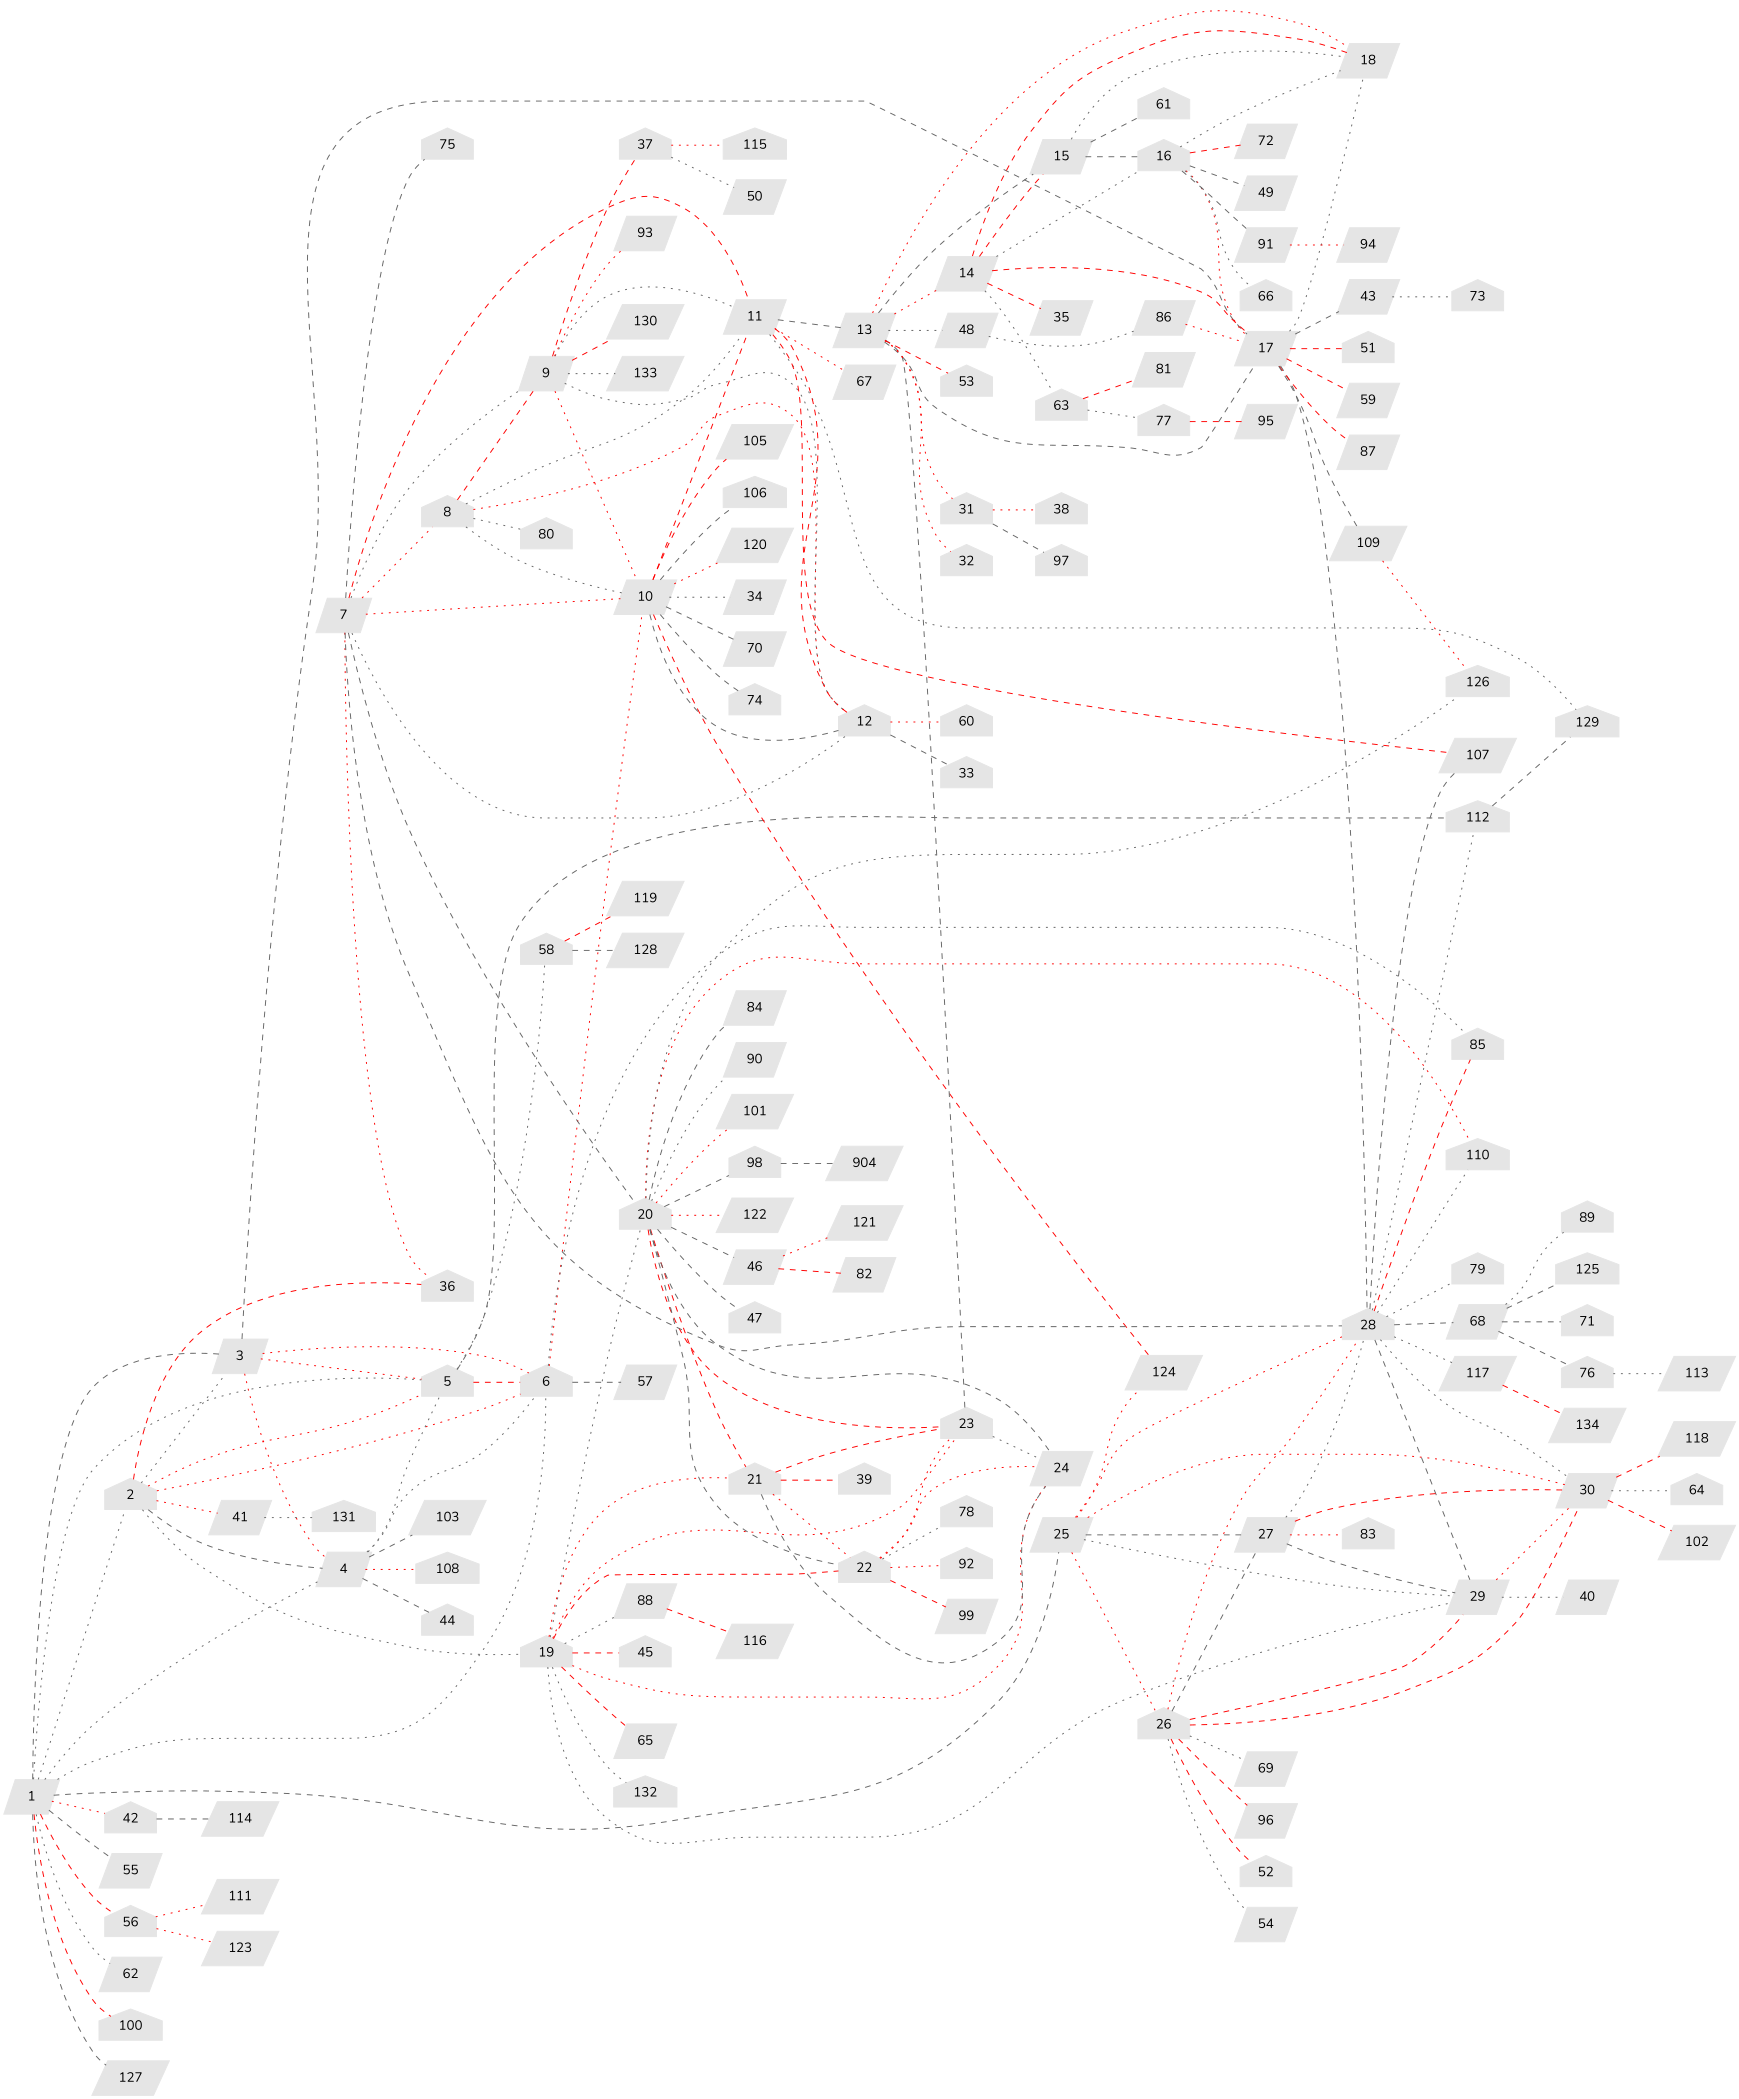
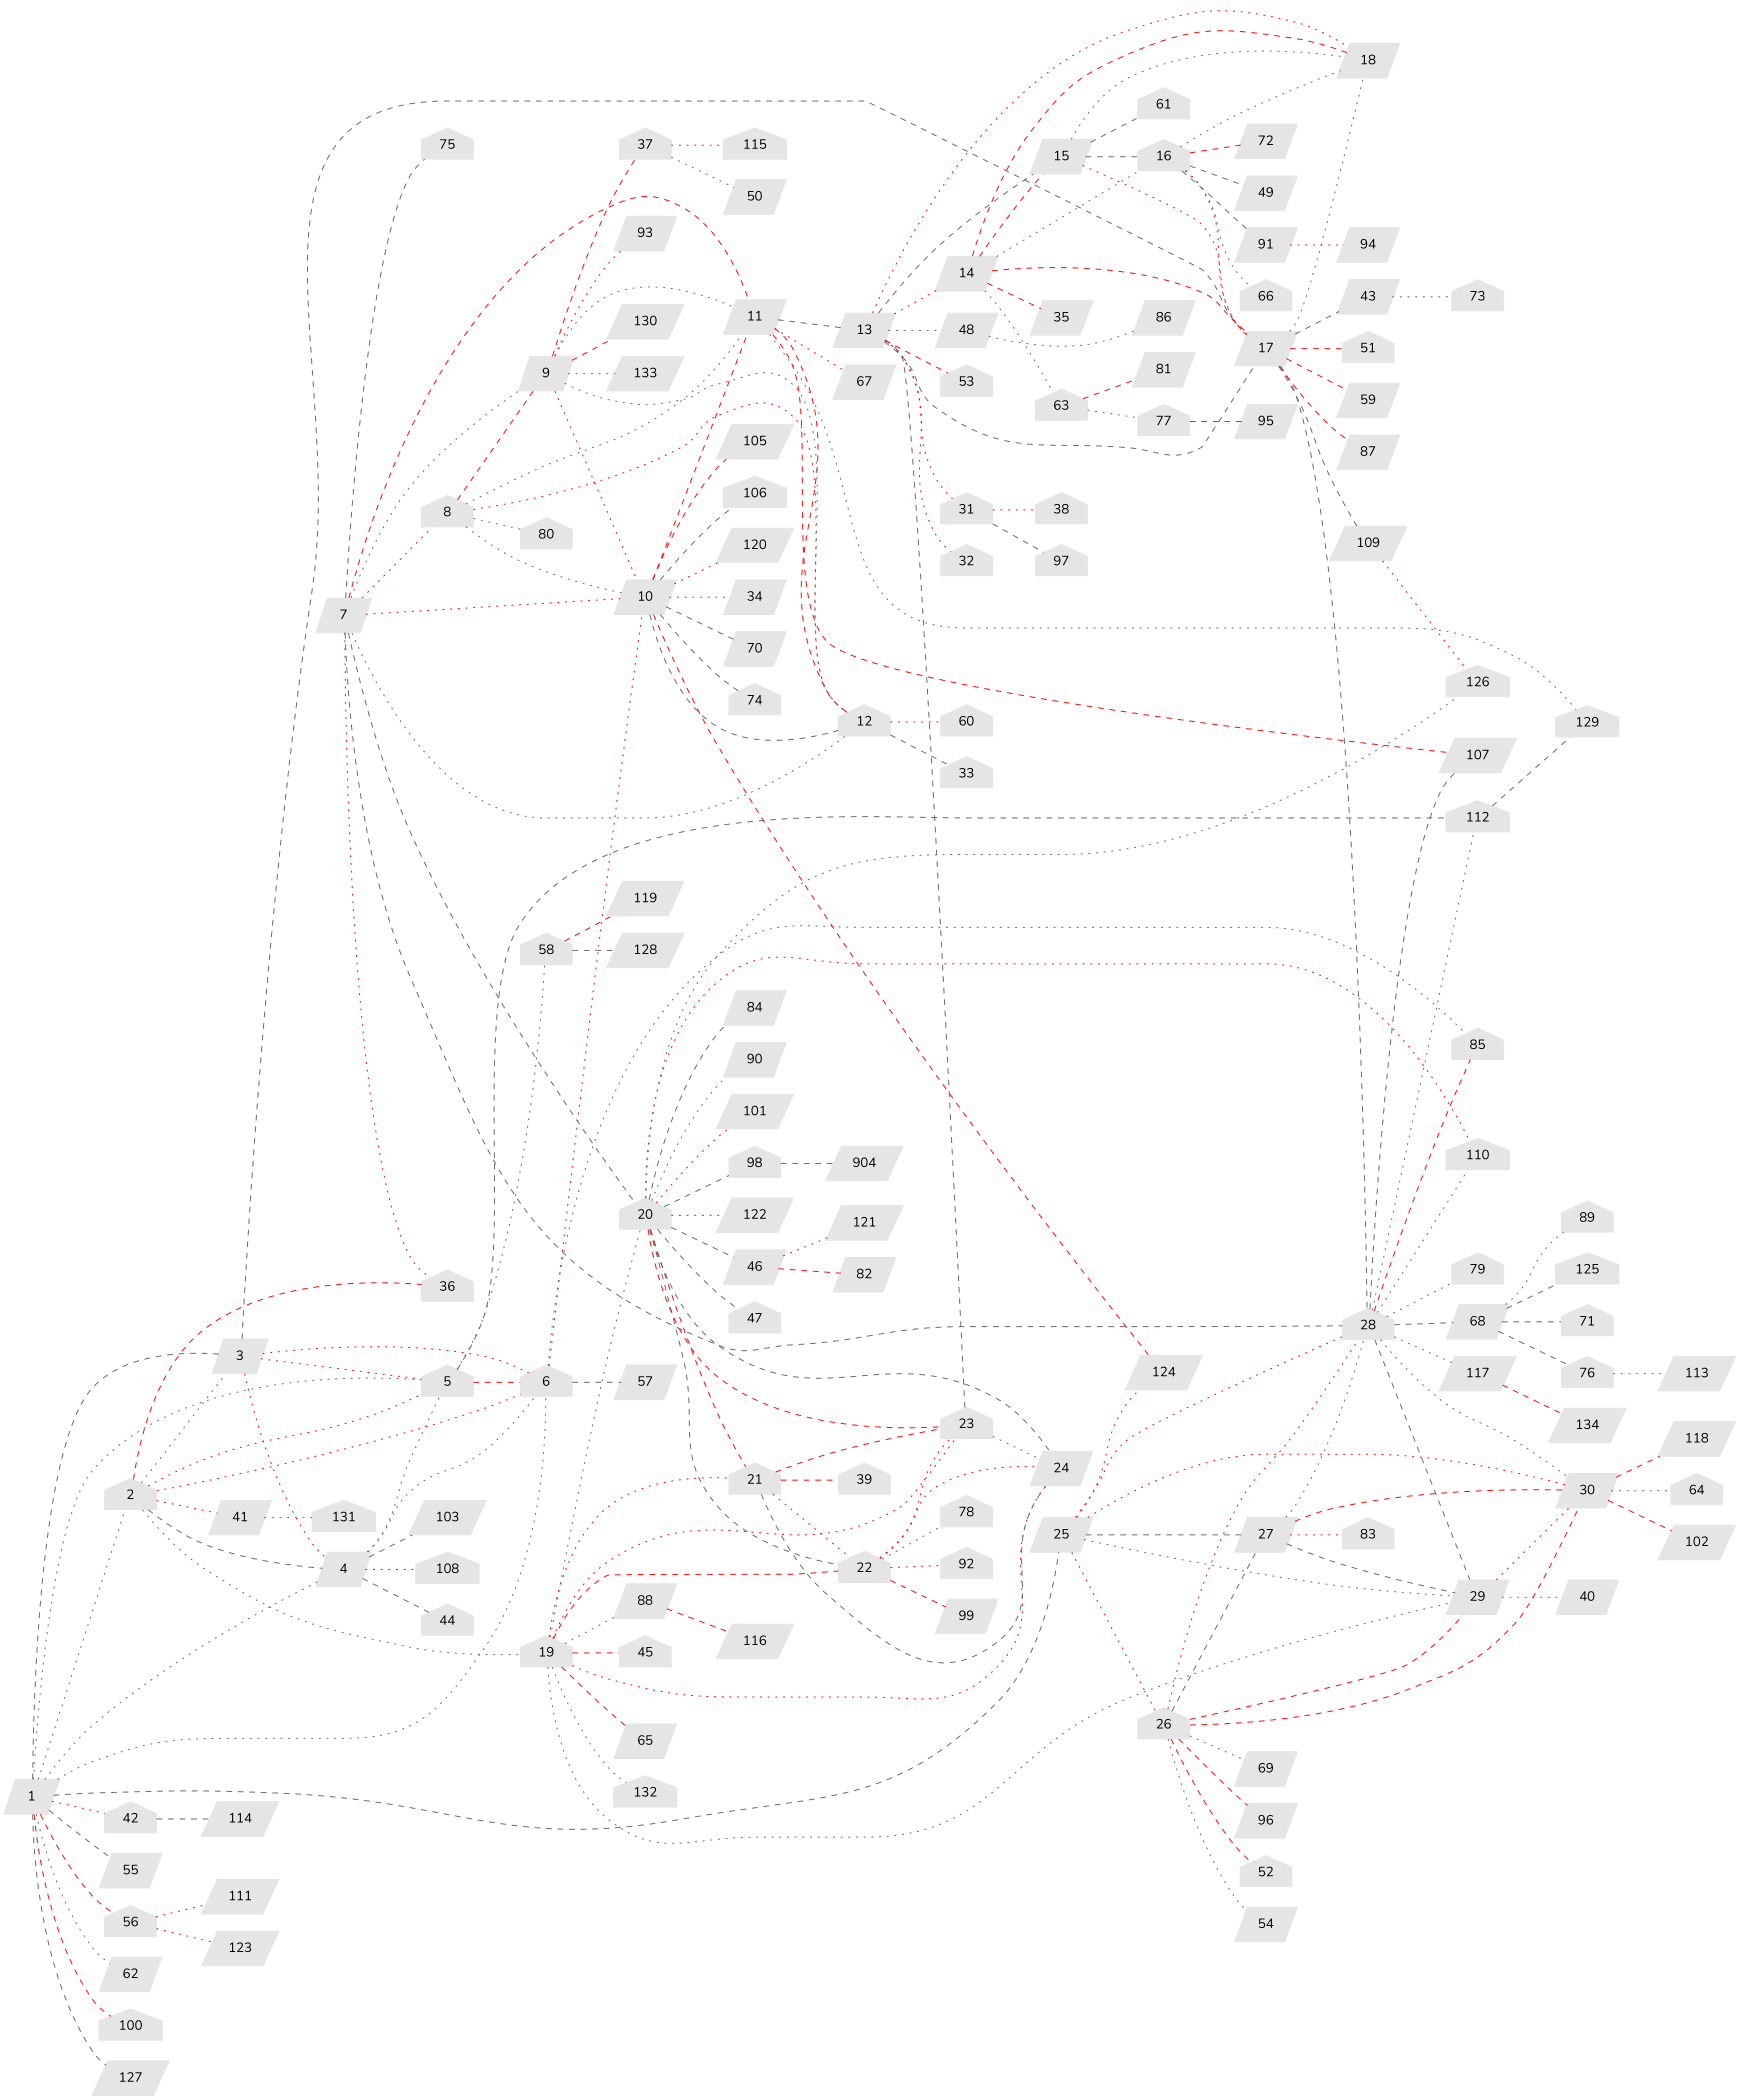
(1215, 333) -> (1197, 221)
